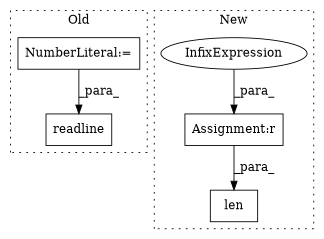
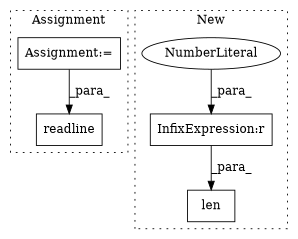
(79, 21) -> (69, 21)
(79, 53) -> (69, 53)
(234, 53) -> (211, 53)
(234, 130) -> (211, 130)
